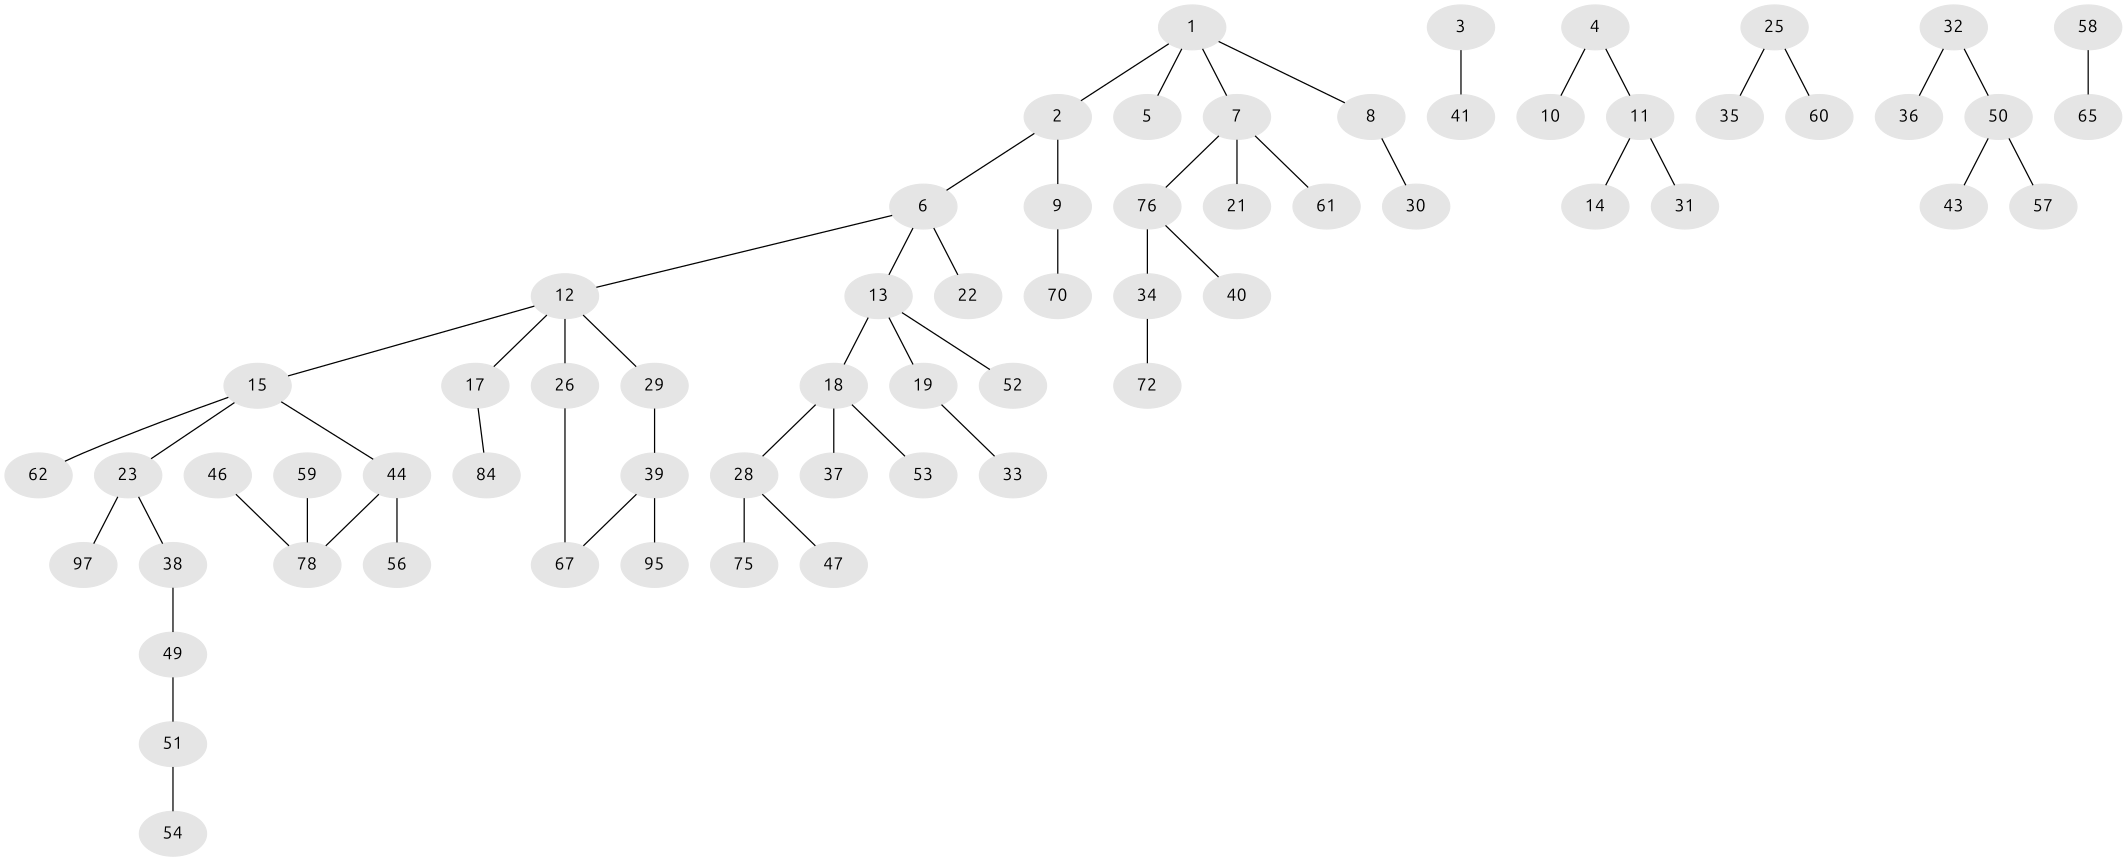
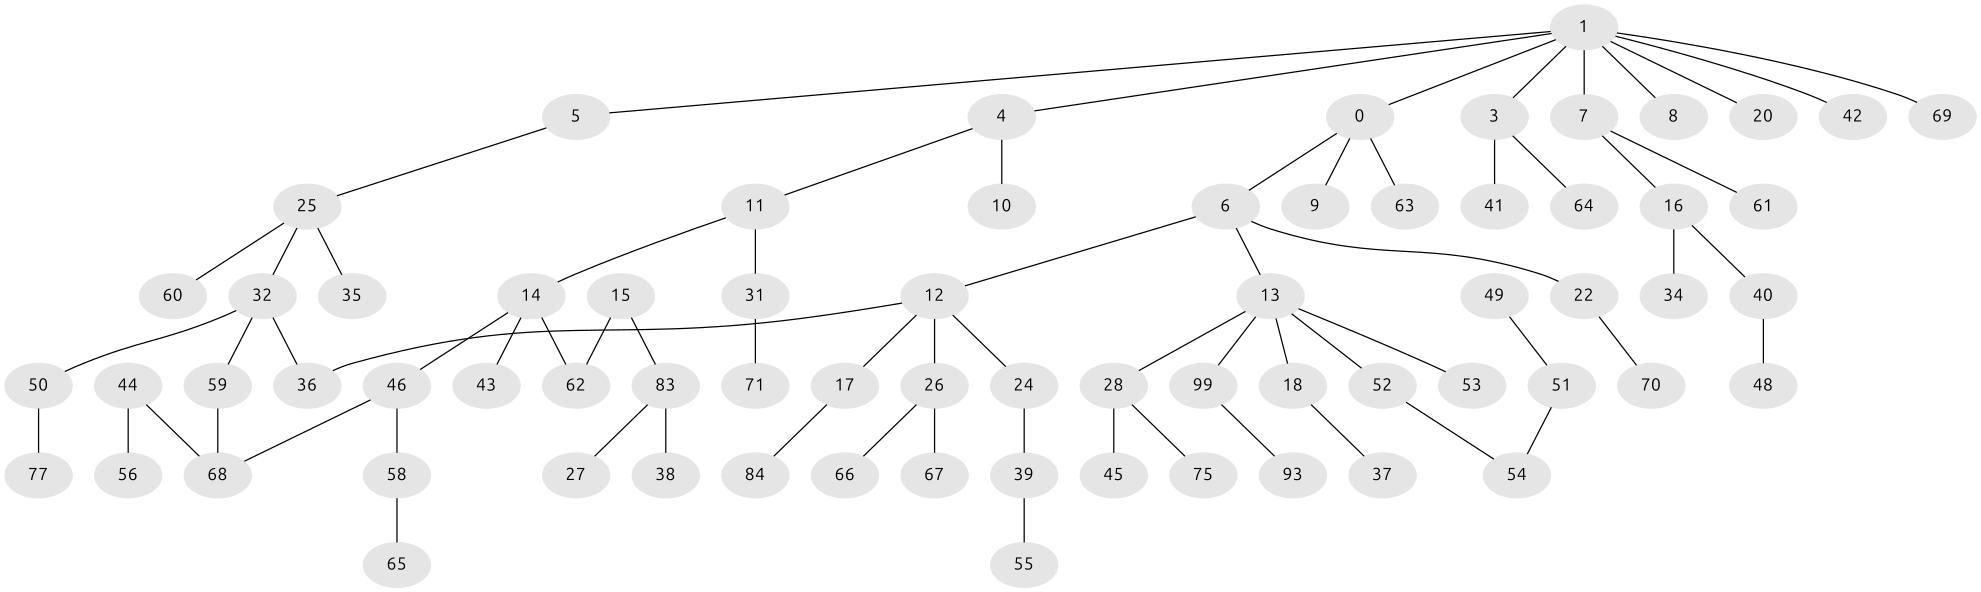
none -> (1293, 72)
none -> (1540, 72)
(1058, 117) -> (1360, 117)
none -> (1763, 117)
none -> (1853, 117)
none -> (1943, 117)
none -> (442, 162)
(1976, 162) -> (508, 342)
(1147, 207) -> (1674, 207)
(1237, 207) -> none
none -> (1405, 207)
(1416, 207) -> none
none -> (1584, 207)
(2043, 207) -> (39, 475)
none -> (285, 251)
(1058, 252) -> (1618, 341)
none -> (240, 341)
(411, 341) -> (616, 330)
none -> (554, 341)
none -> (451, 350)
(655, 386) -> (1024, 386)
none -> (755, 386)
(923, 386) -> (1203, 386)
(1147, 386) -> none
none -> (1763, 386)
(789, 430) -> (1192, 341)
(878, 430) -> (1372, 340)
(327, 431) -> none
none -> (397, 431)
none -> (1450, 431)
(128, 475) -> (666, 386)
none -> (845, 475)
(1013, 475) -> (1293, 475)
(610, 520) -> none
(83, 565) -> (576, 475)
(307, 565) -> (218, 475)
(655, 565) -> (1024, 565)
(834, 565) -> (1114, 475)
(173, 610) -> none
